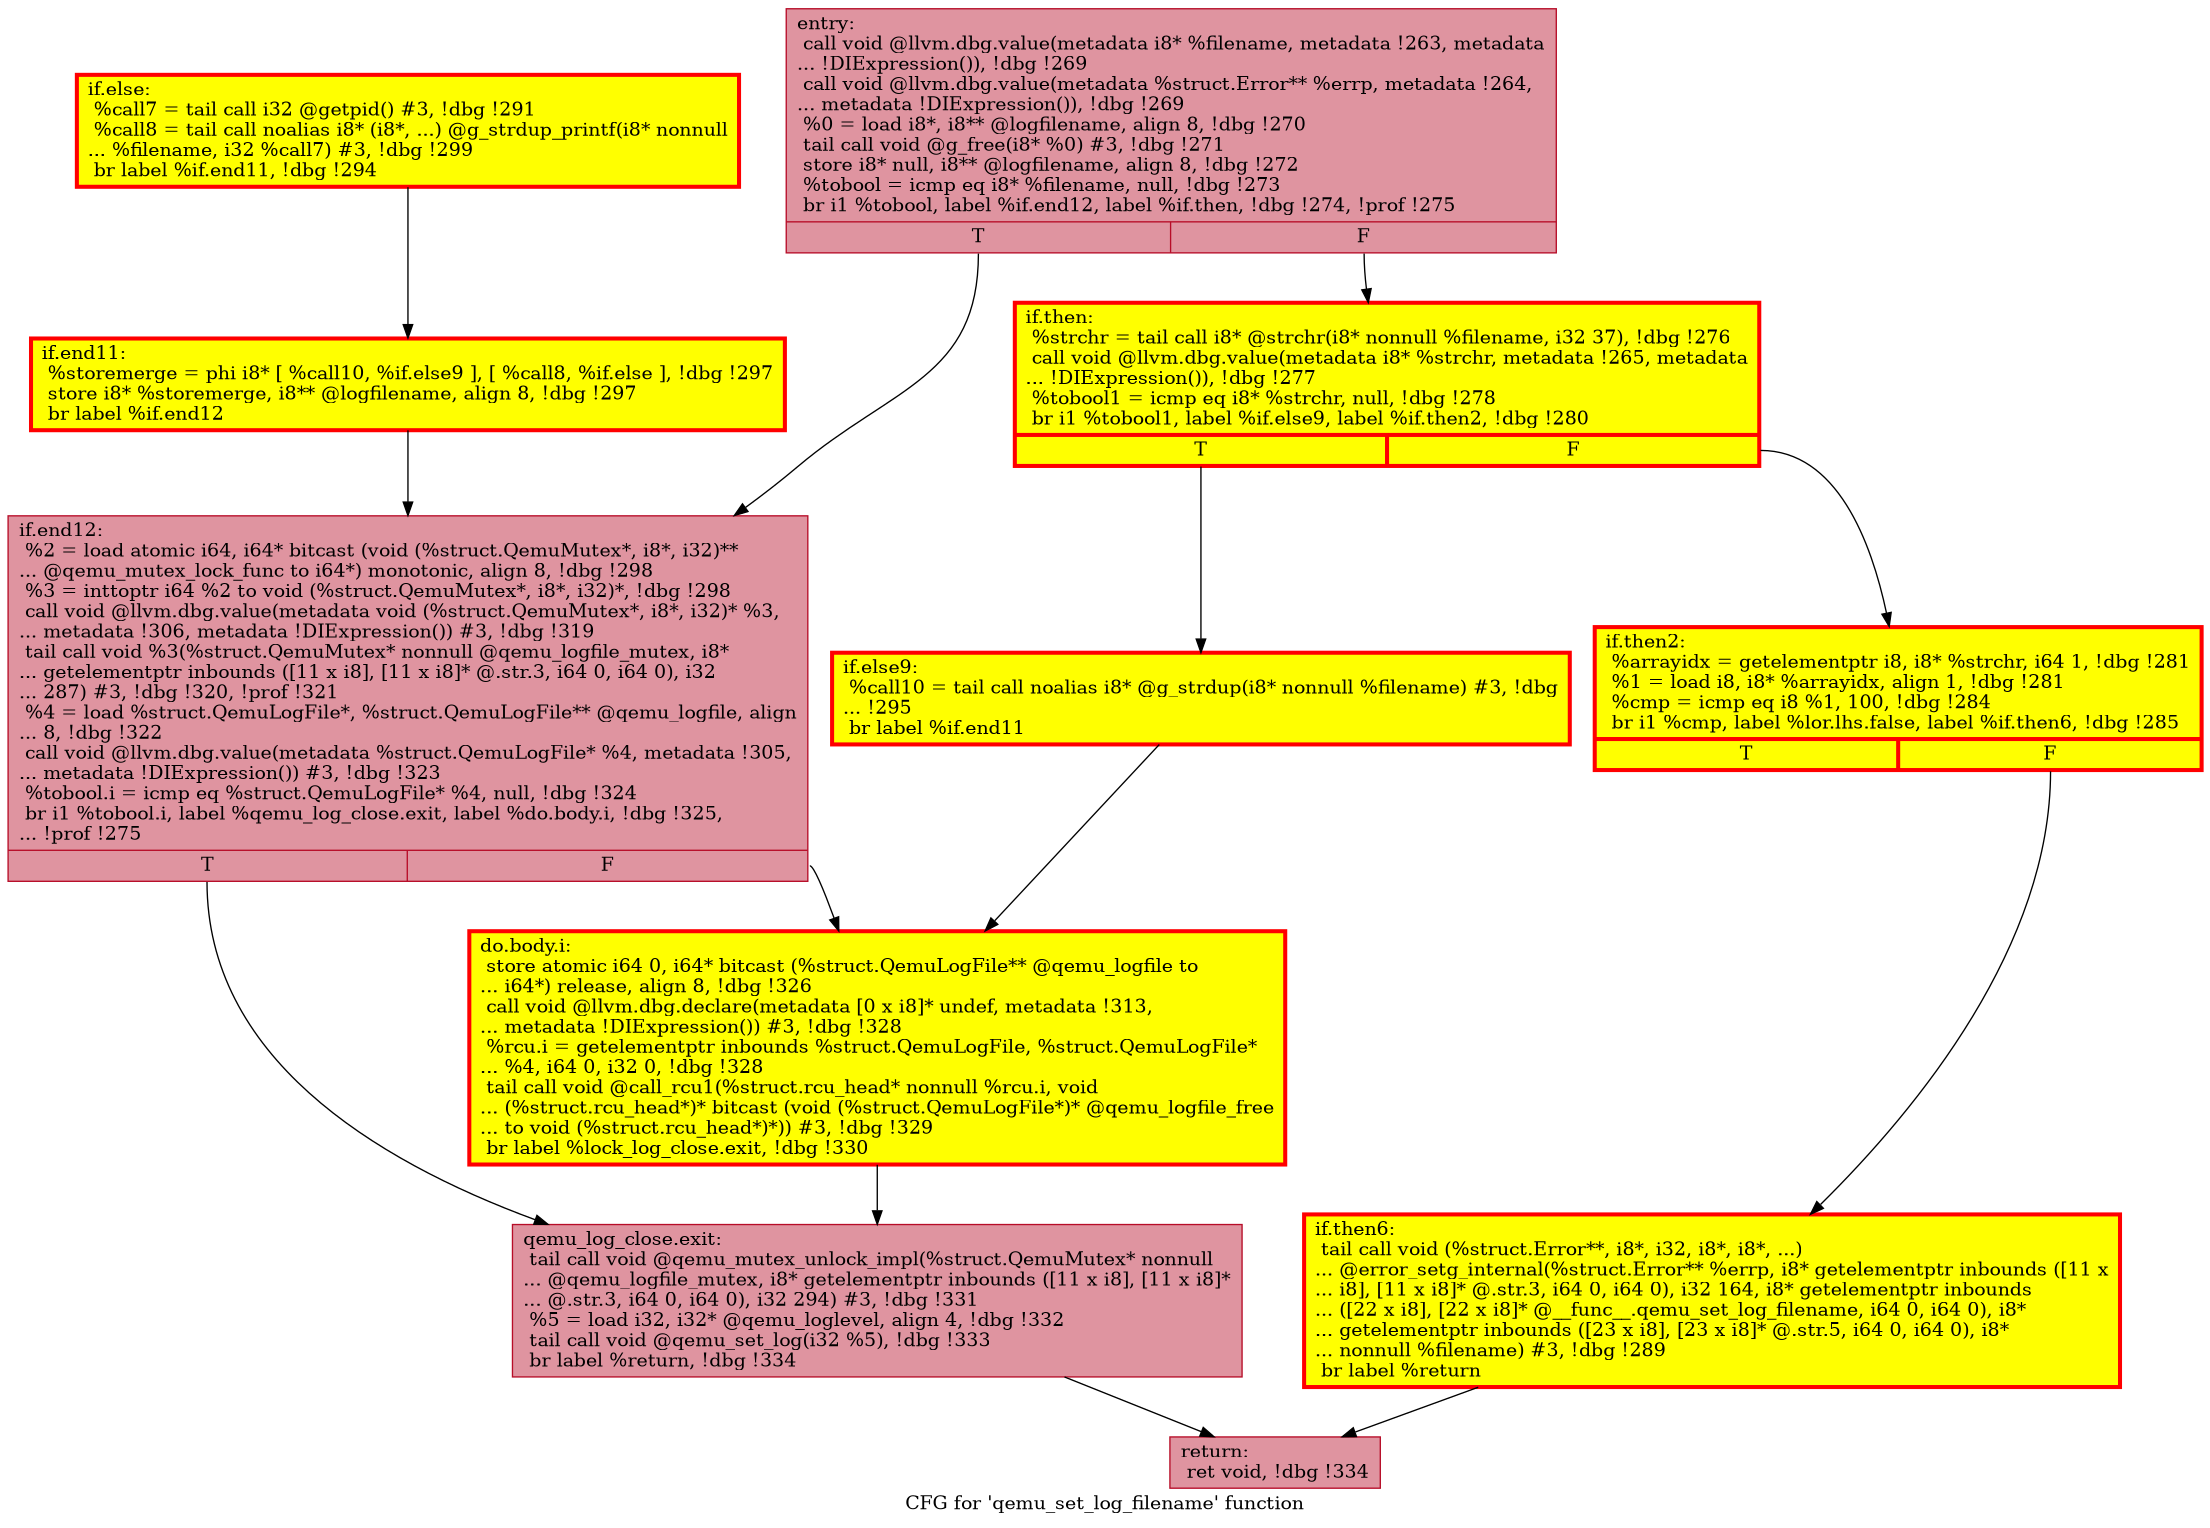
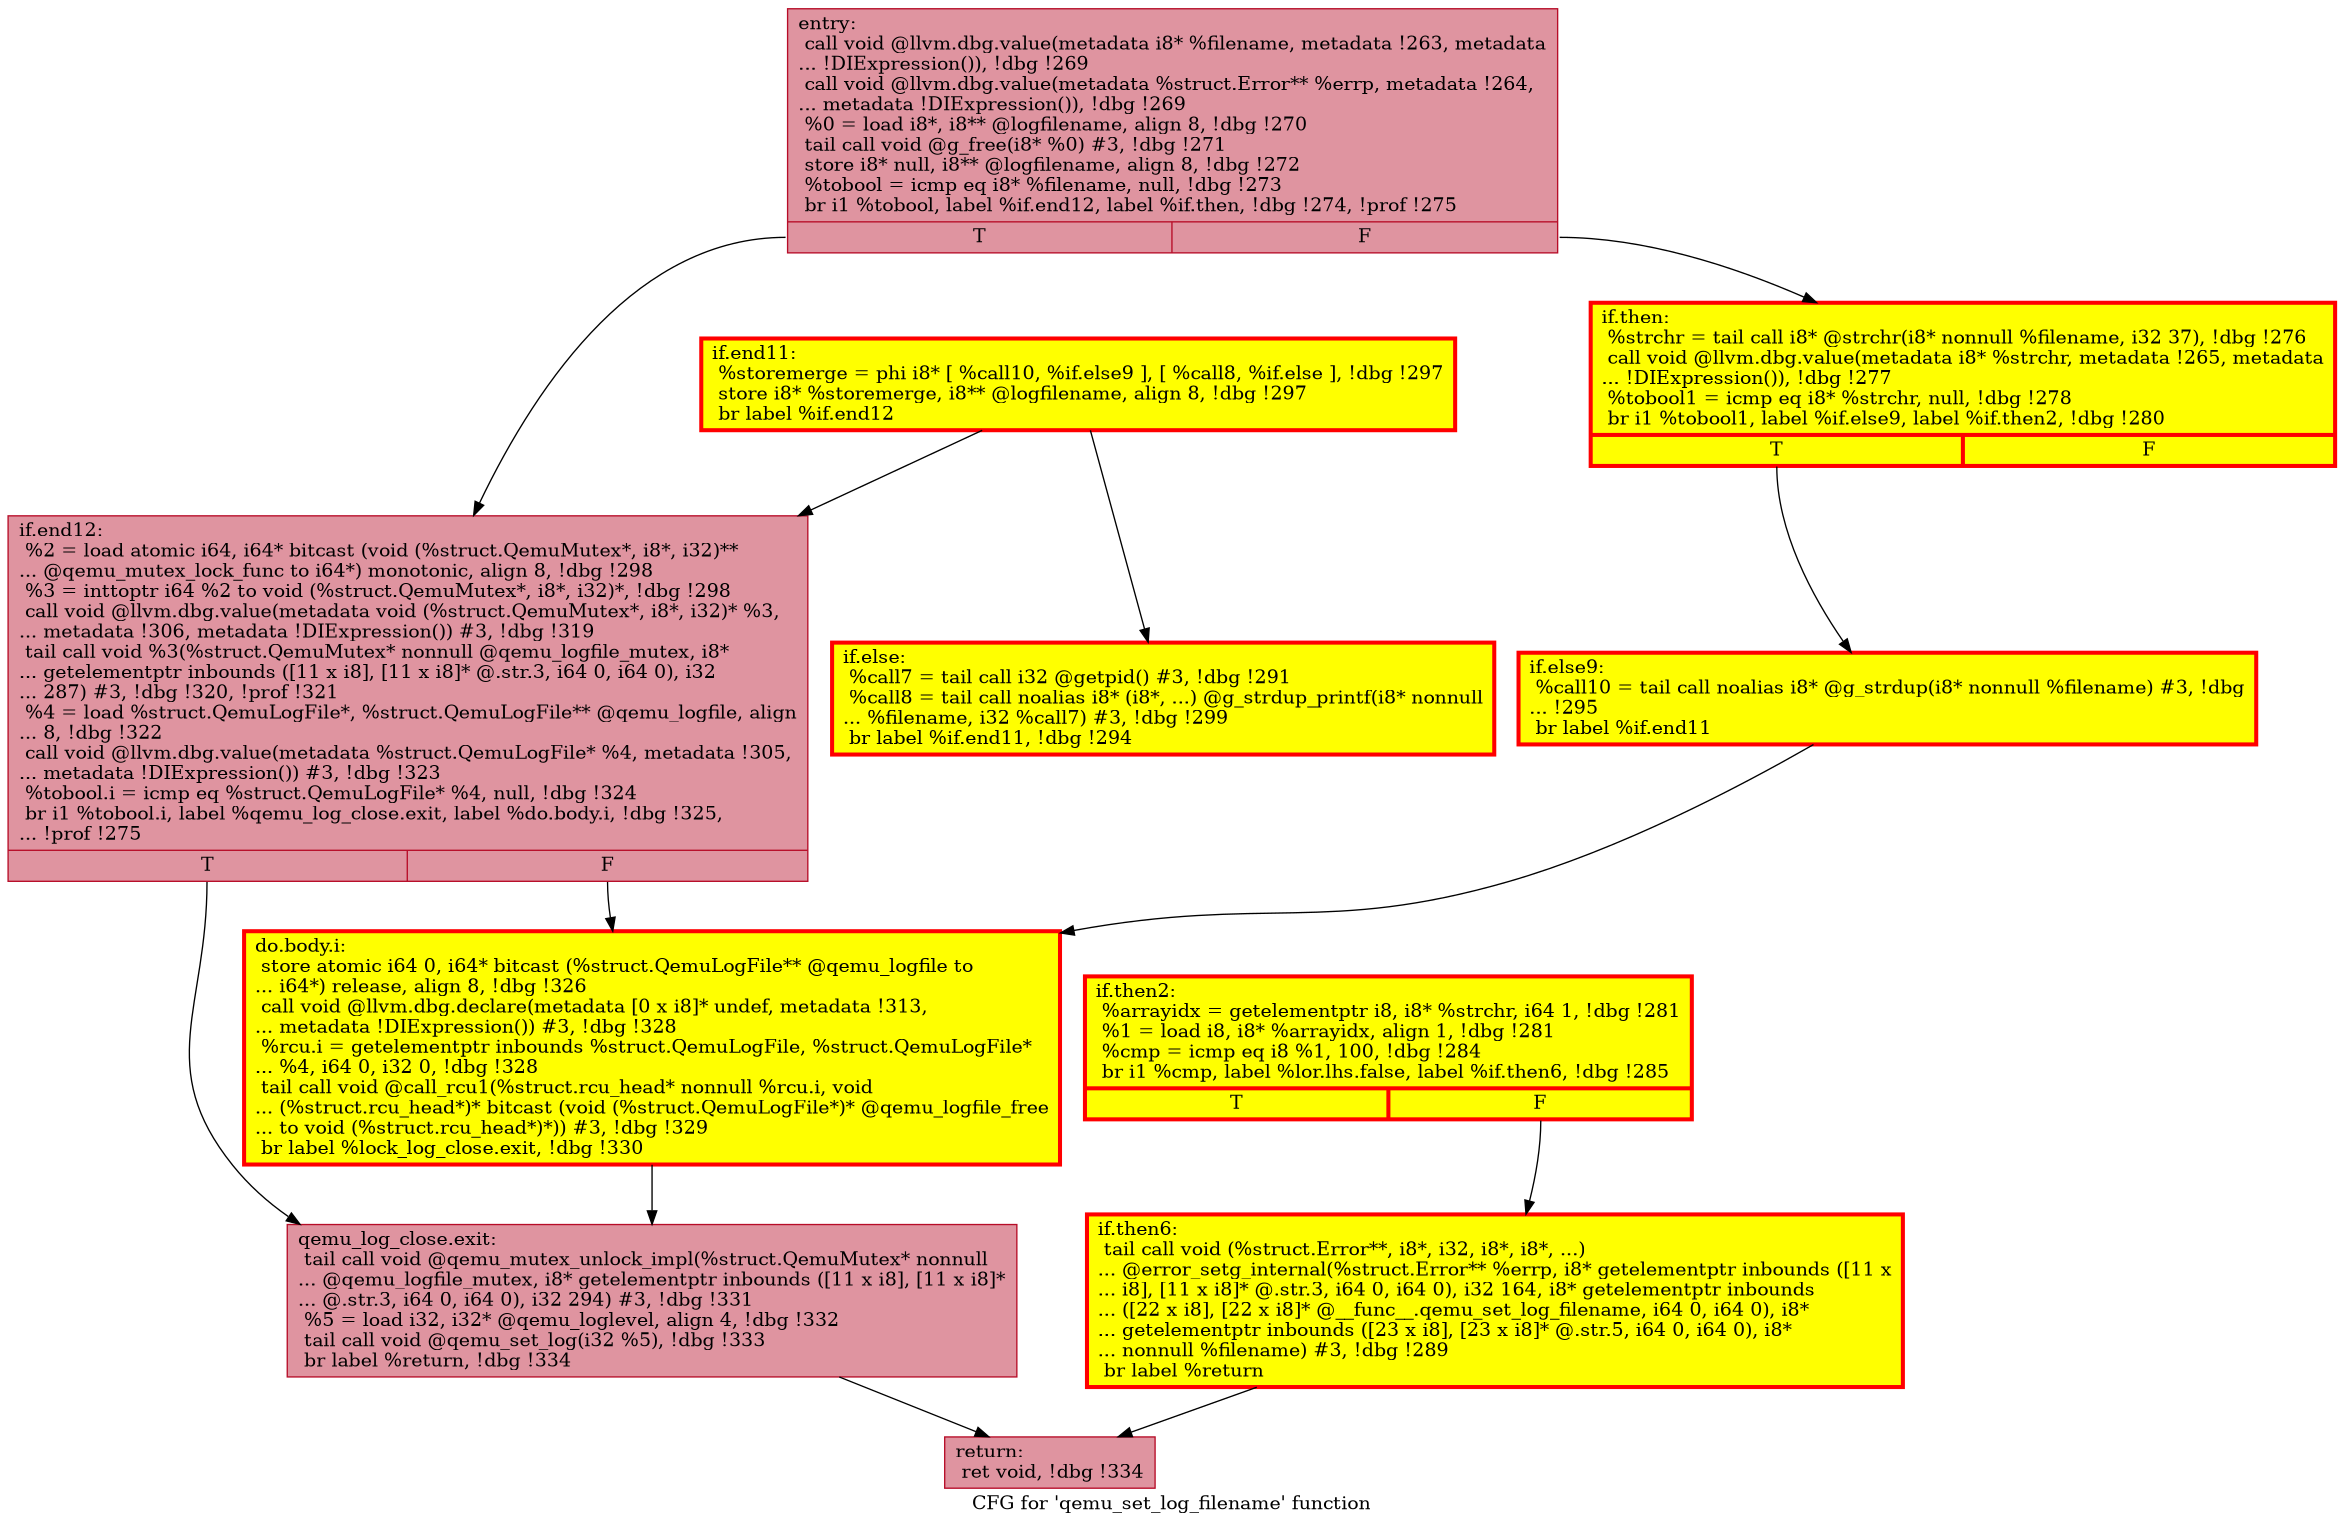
(408, 256) -> (1117, 530)
(1849, 509) -> none
